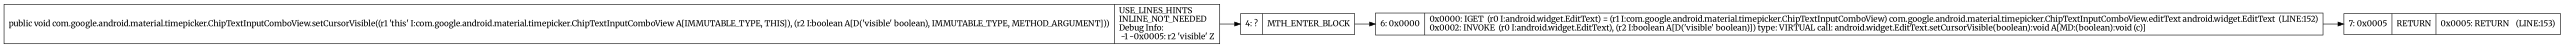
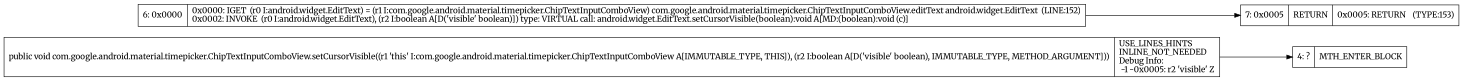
(1362, 24) -> none
(2498, 24) -> (1396, 15)
